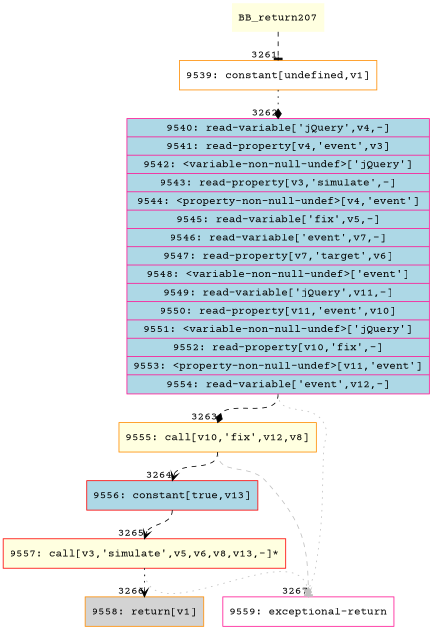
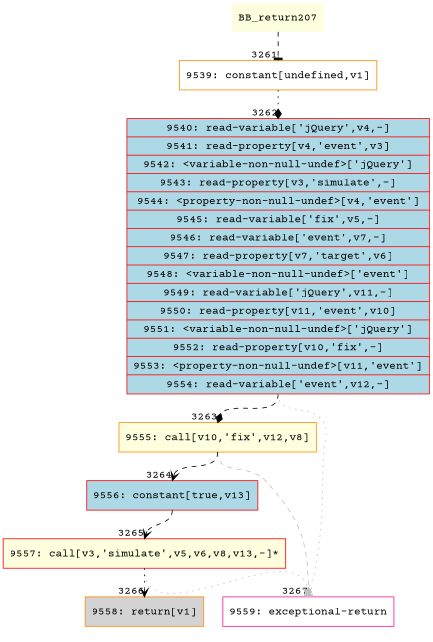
(278, 256) -> (278, 256)
